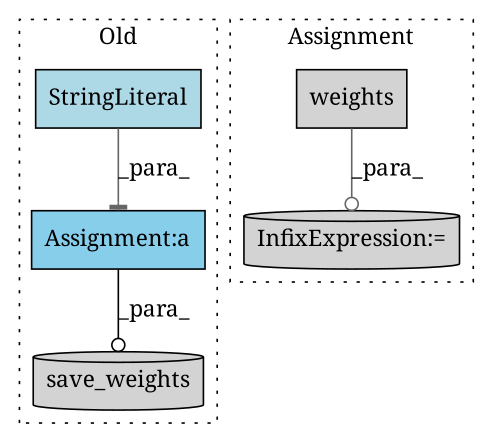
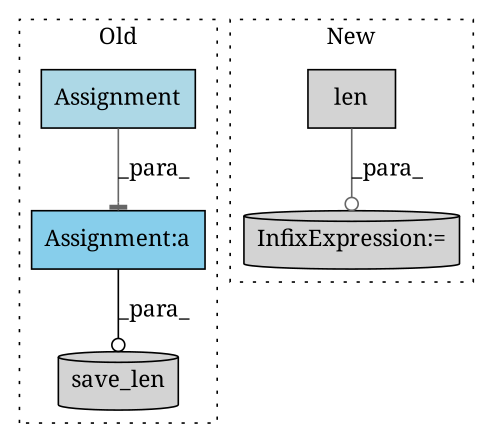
(352, 38) -> (352, 38)
(118, 99) -> (118, 99)
(352, 99) -> (352, 99)
(118, 381) -> (118, 381)
